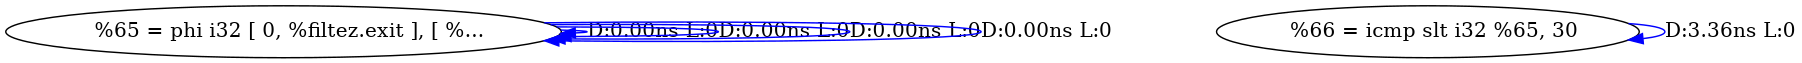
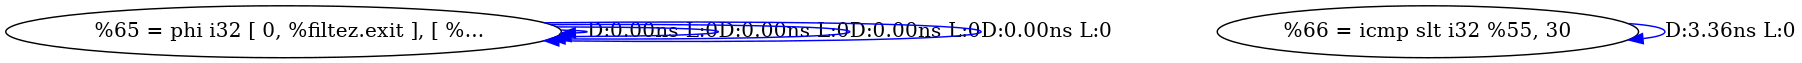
(1428, 32) -> (1428, 32)
